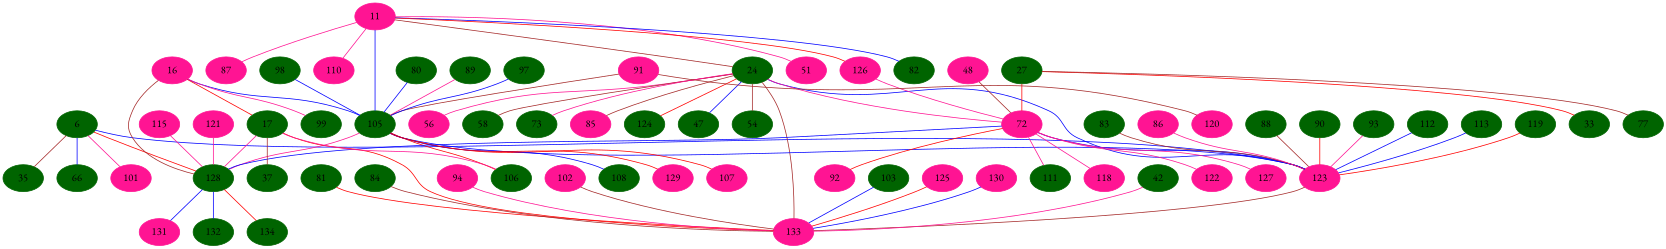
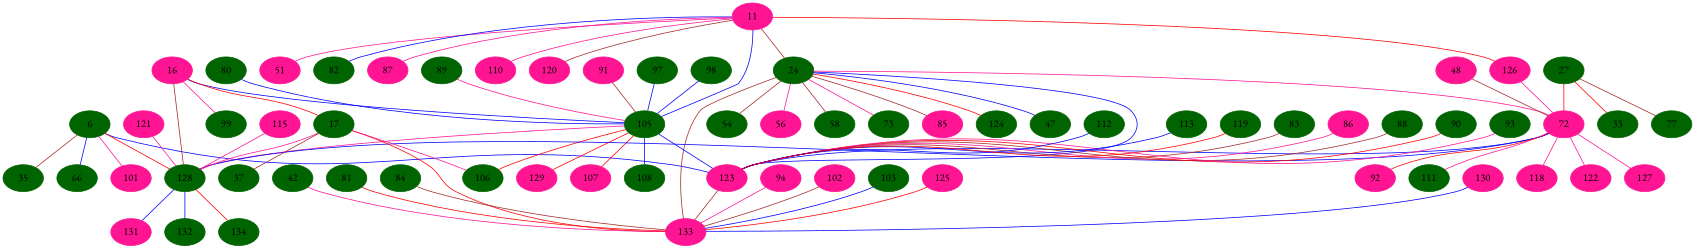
(874, 89) -> (648, 37)
